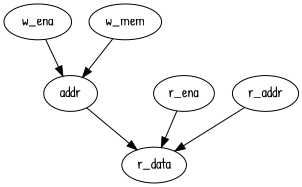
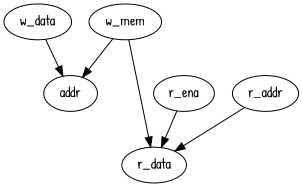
(38, 22) -> (38, 22)
(108, 126) -> (139, 89)
